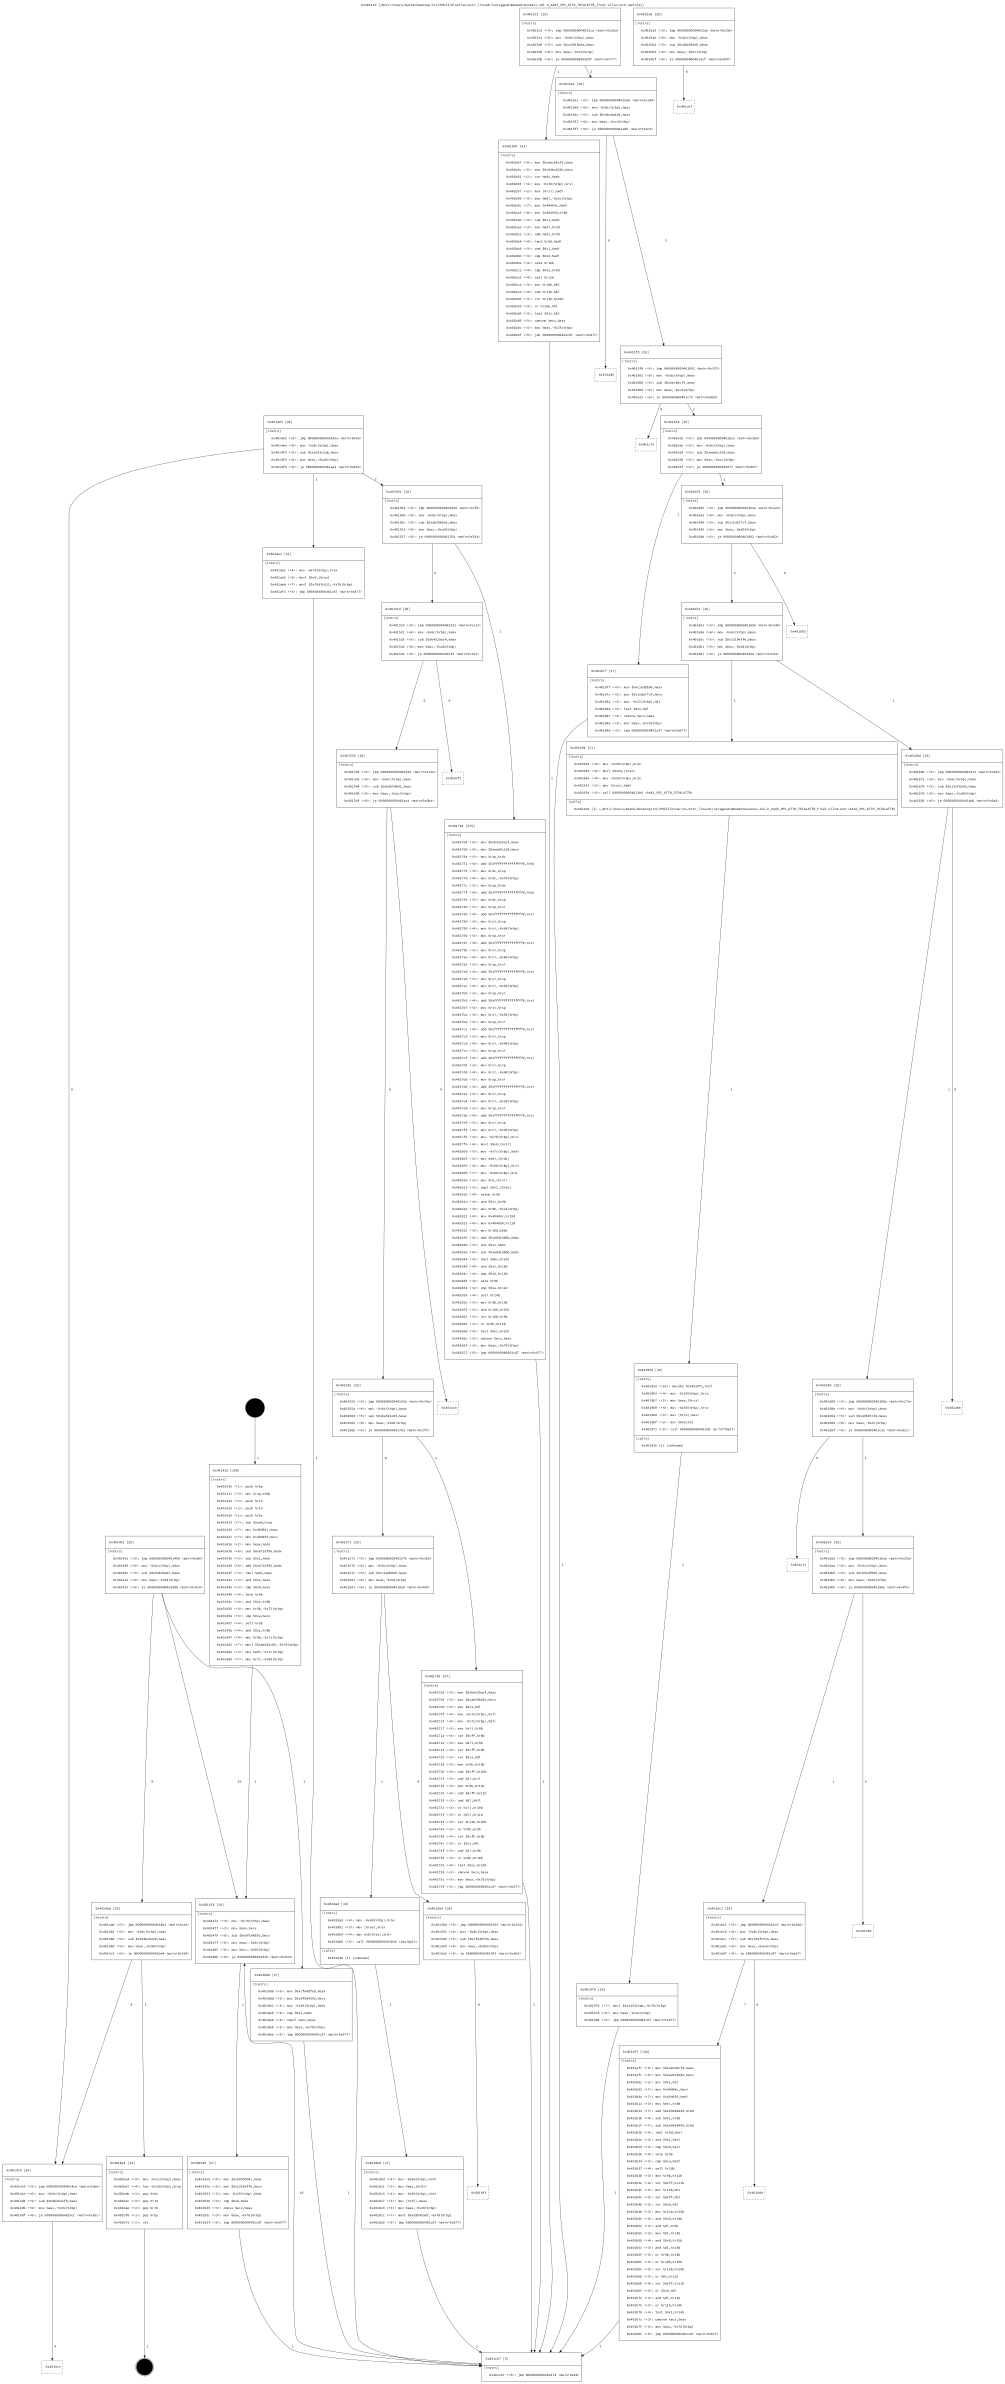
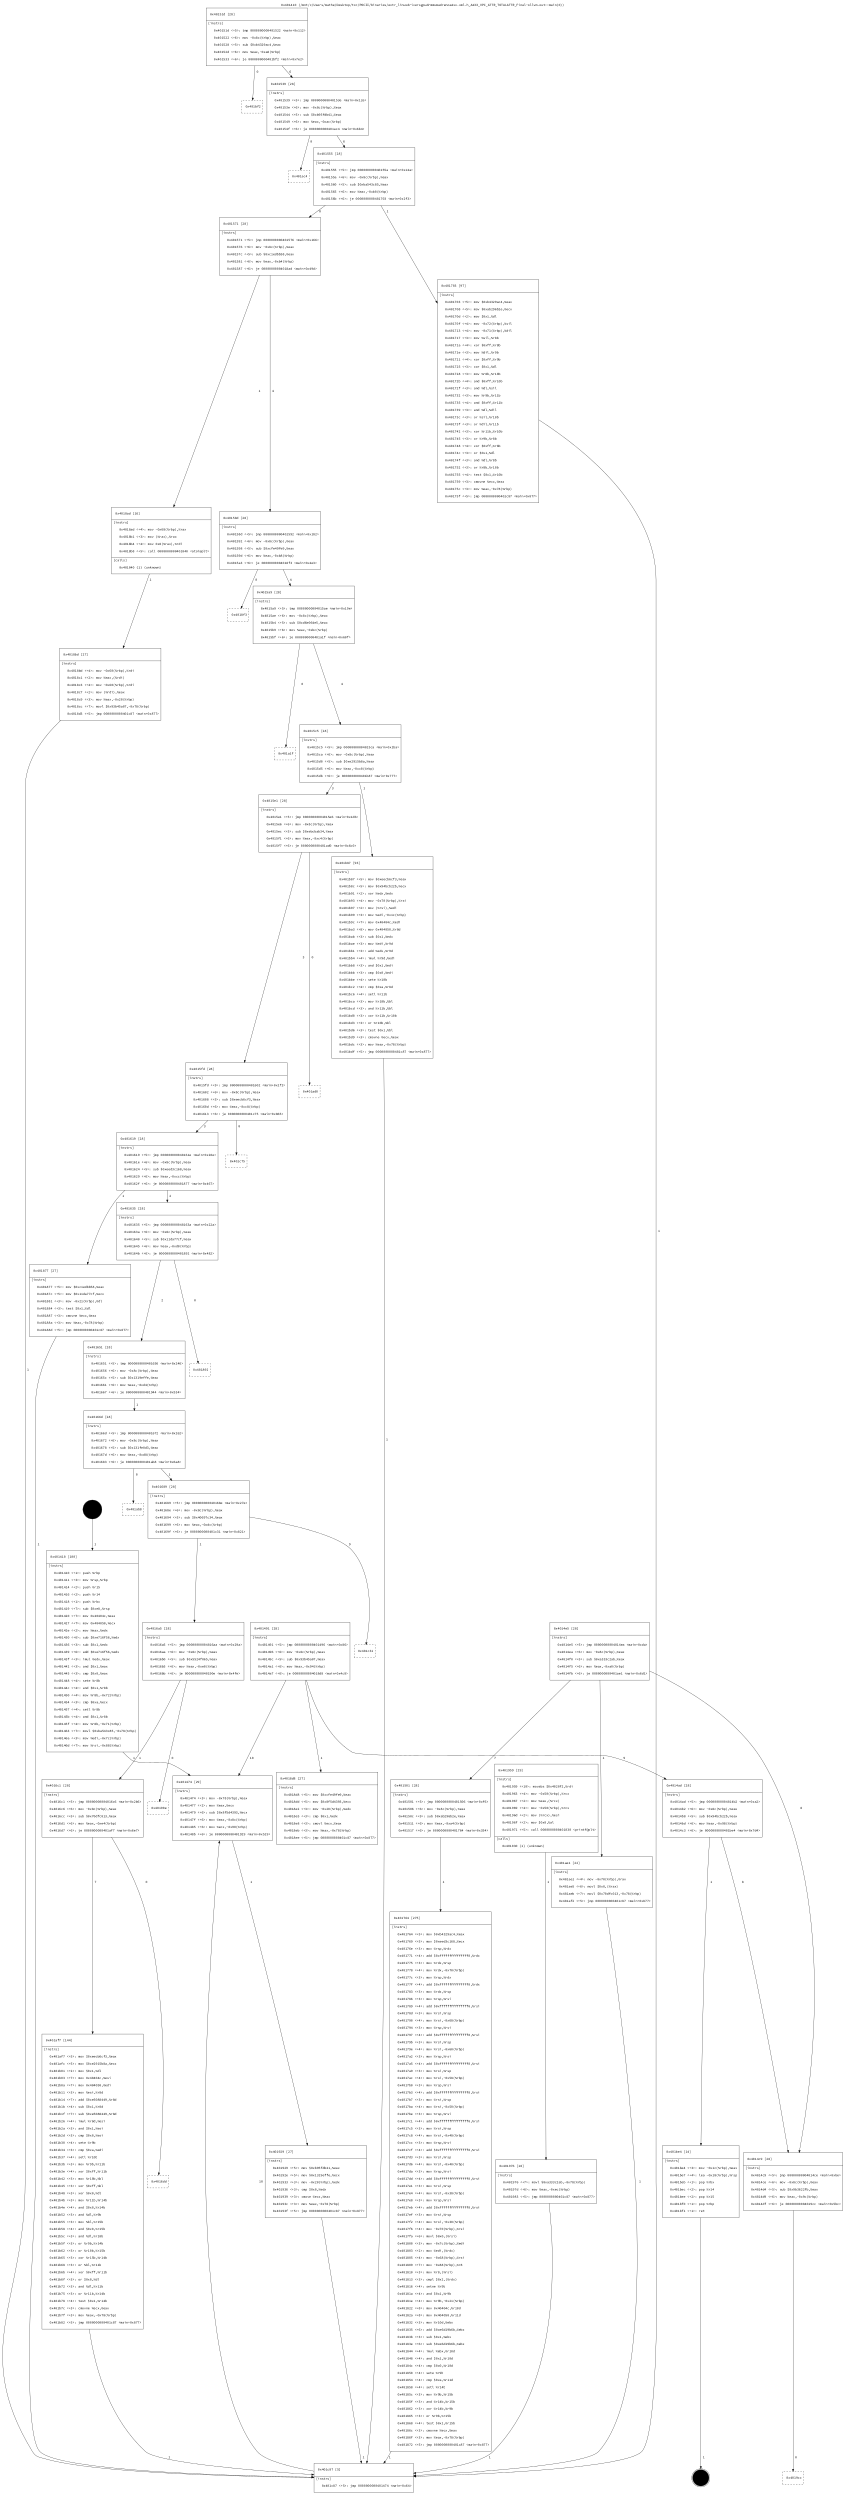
(432, 572) -> none
none -> (286, 577)
none -> (327, 683)
(732, 778) -> none
(327, 2260) -> none
